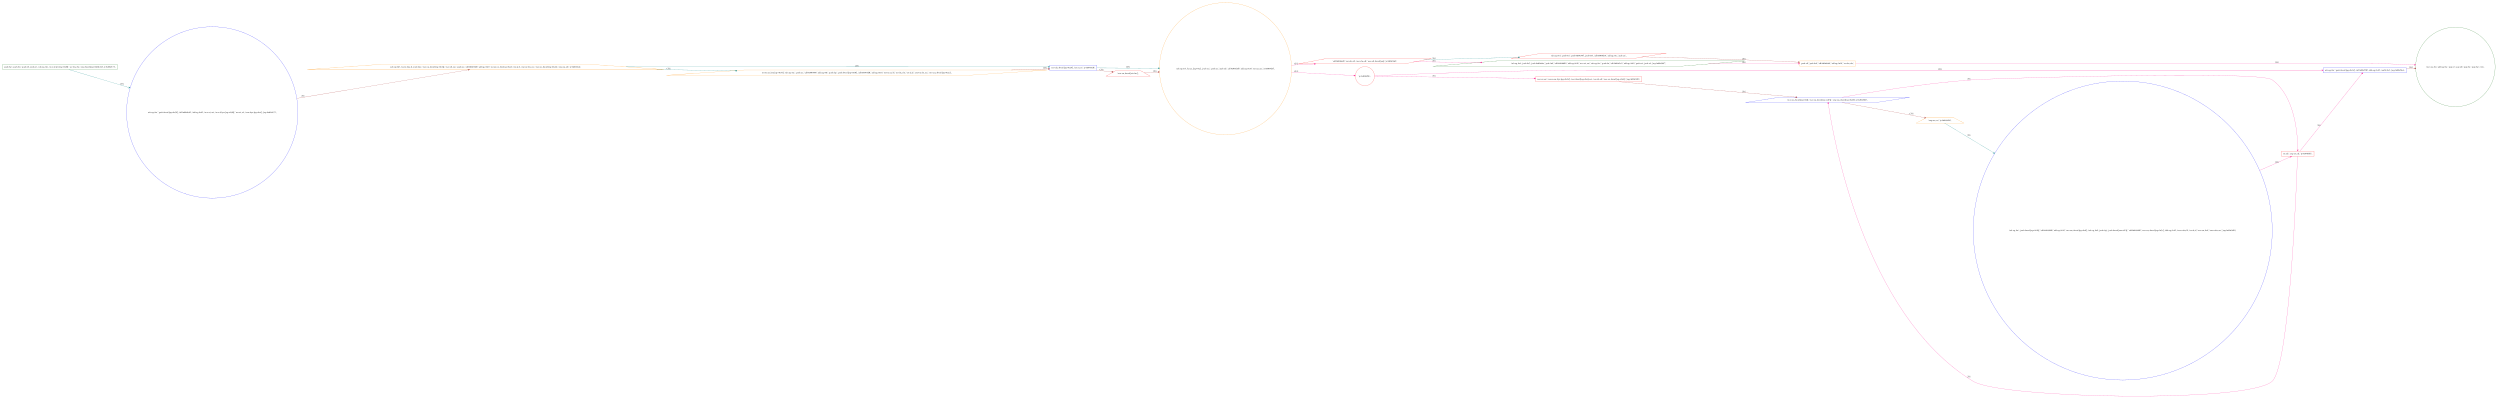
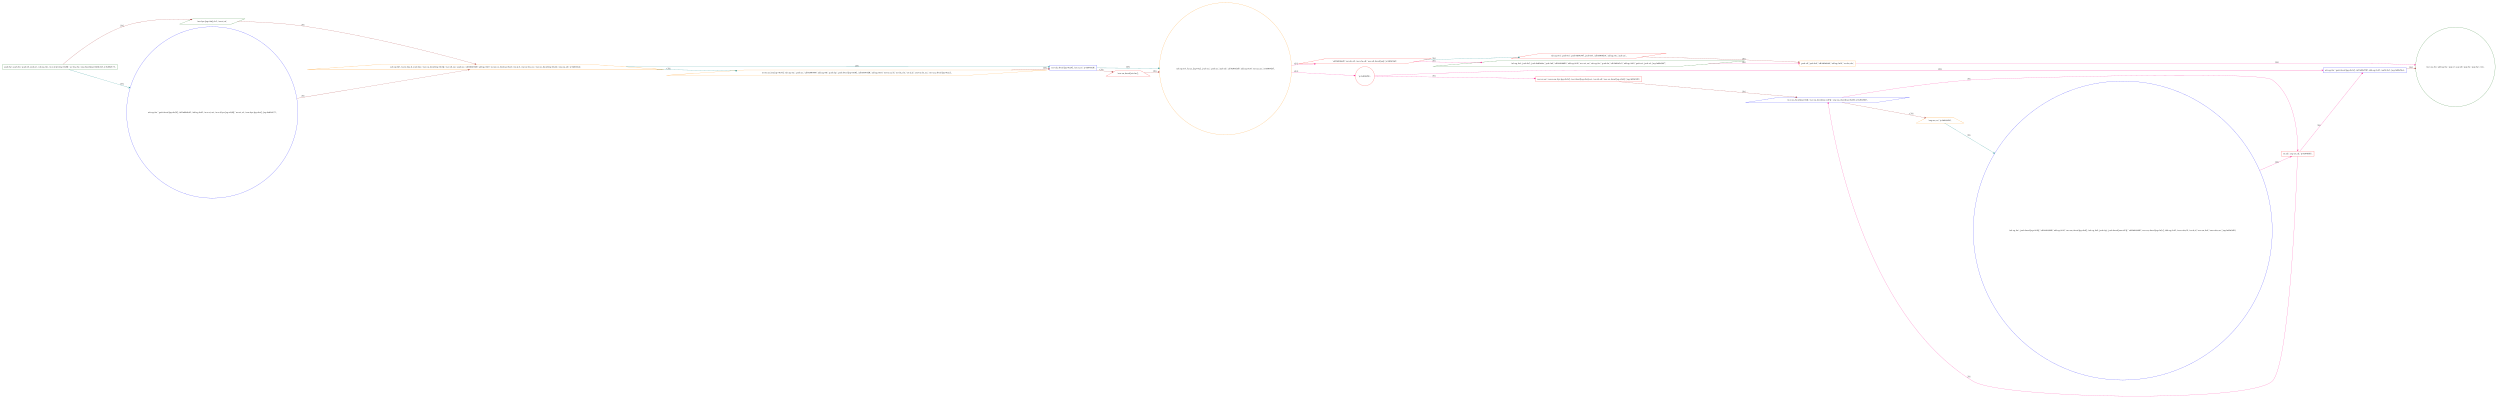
none -> (212, 21)
